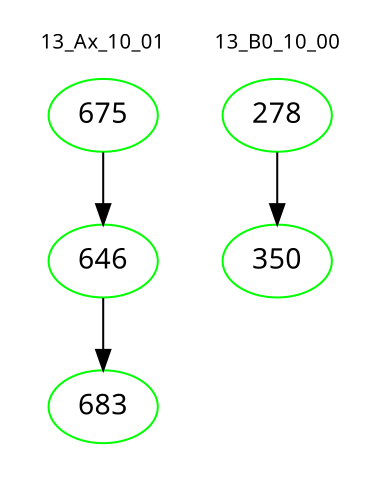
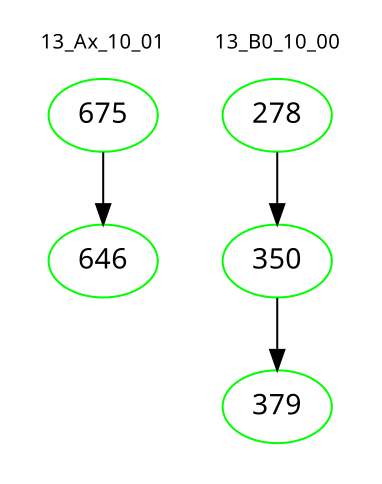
(103, 407) -> none
none -> (277, 407)
